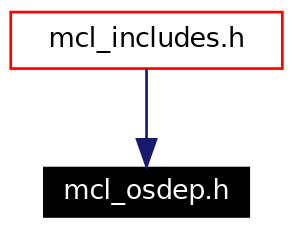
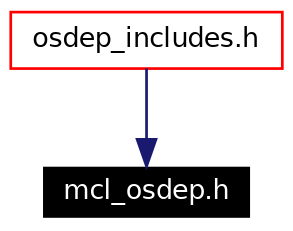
(147, 40) -> (147, 40)
